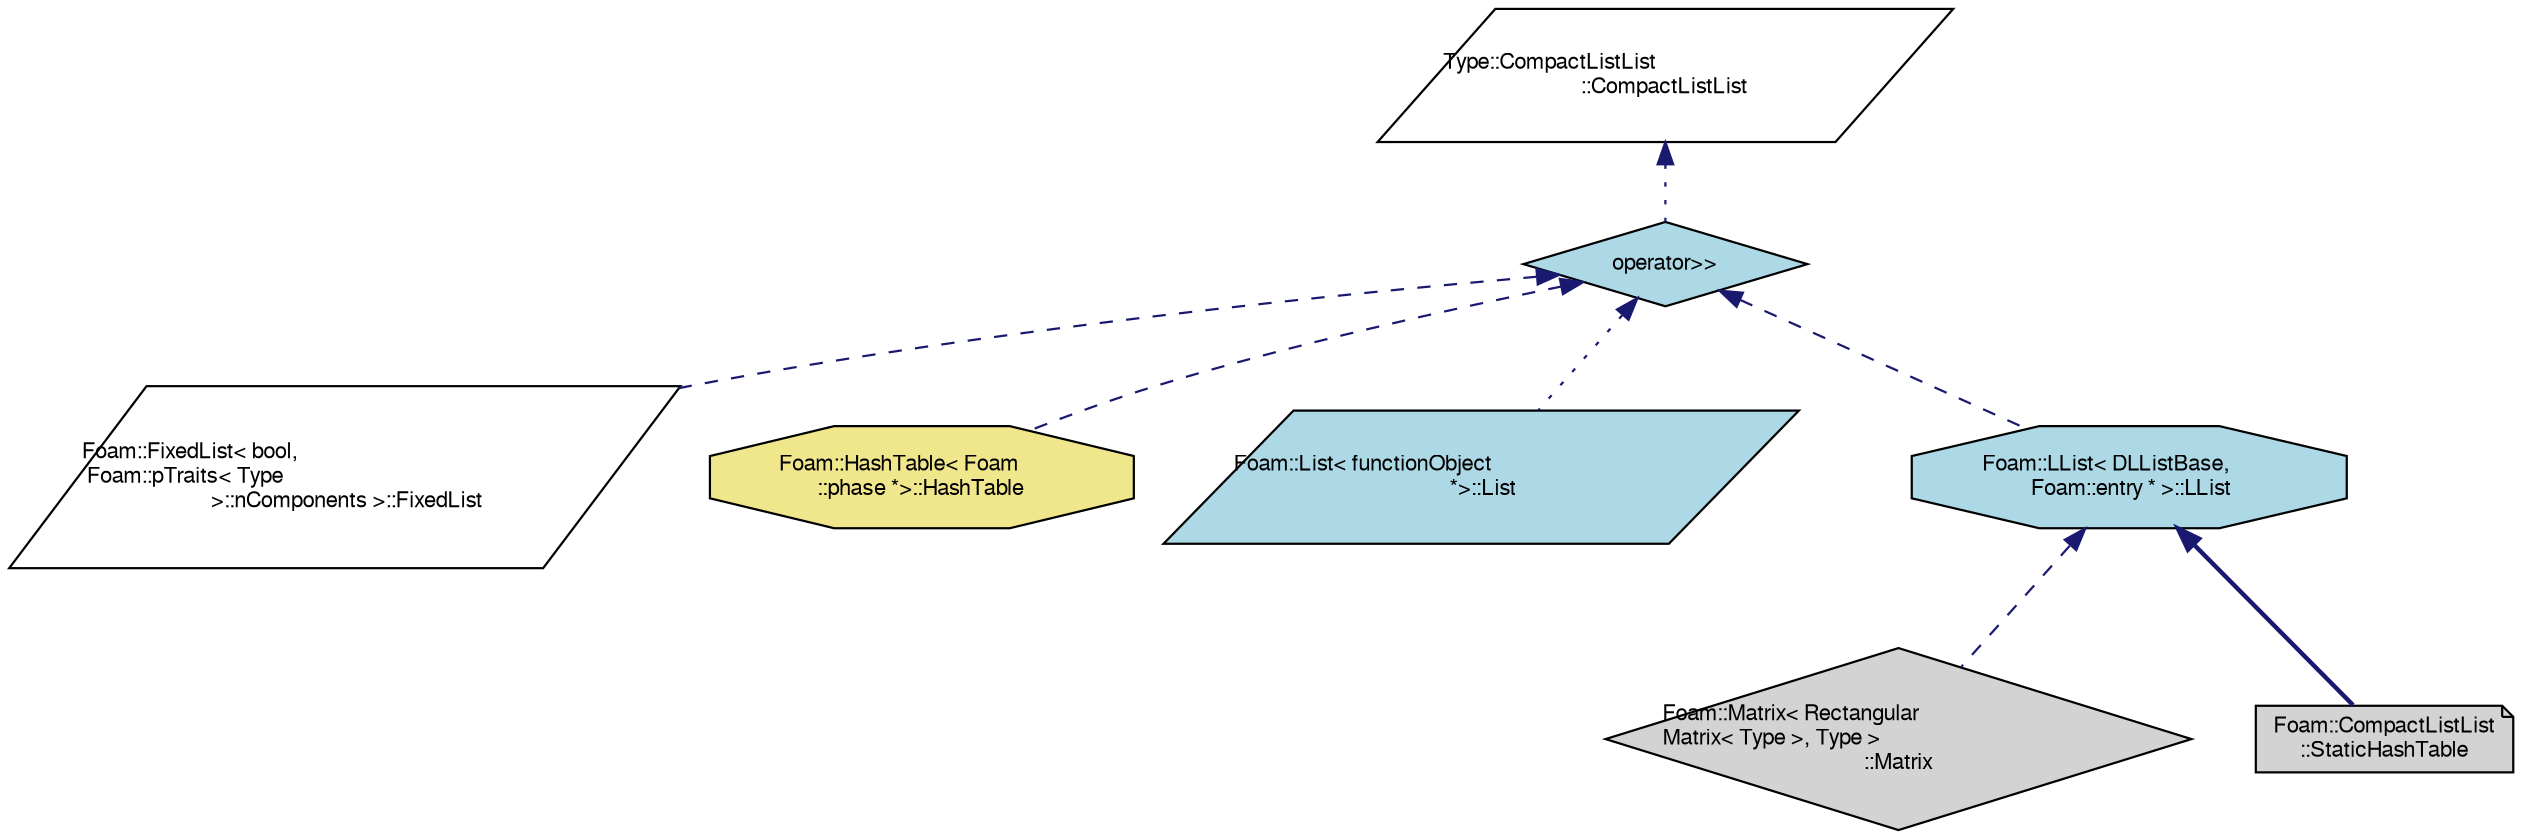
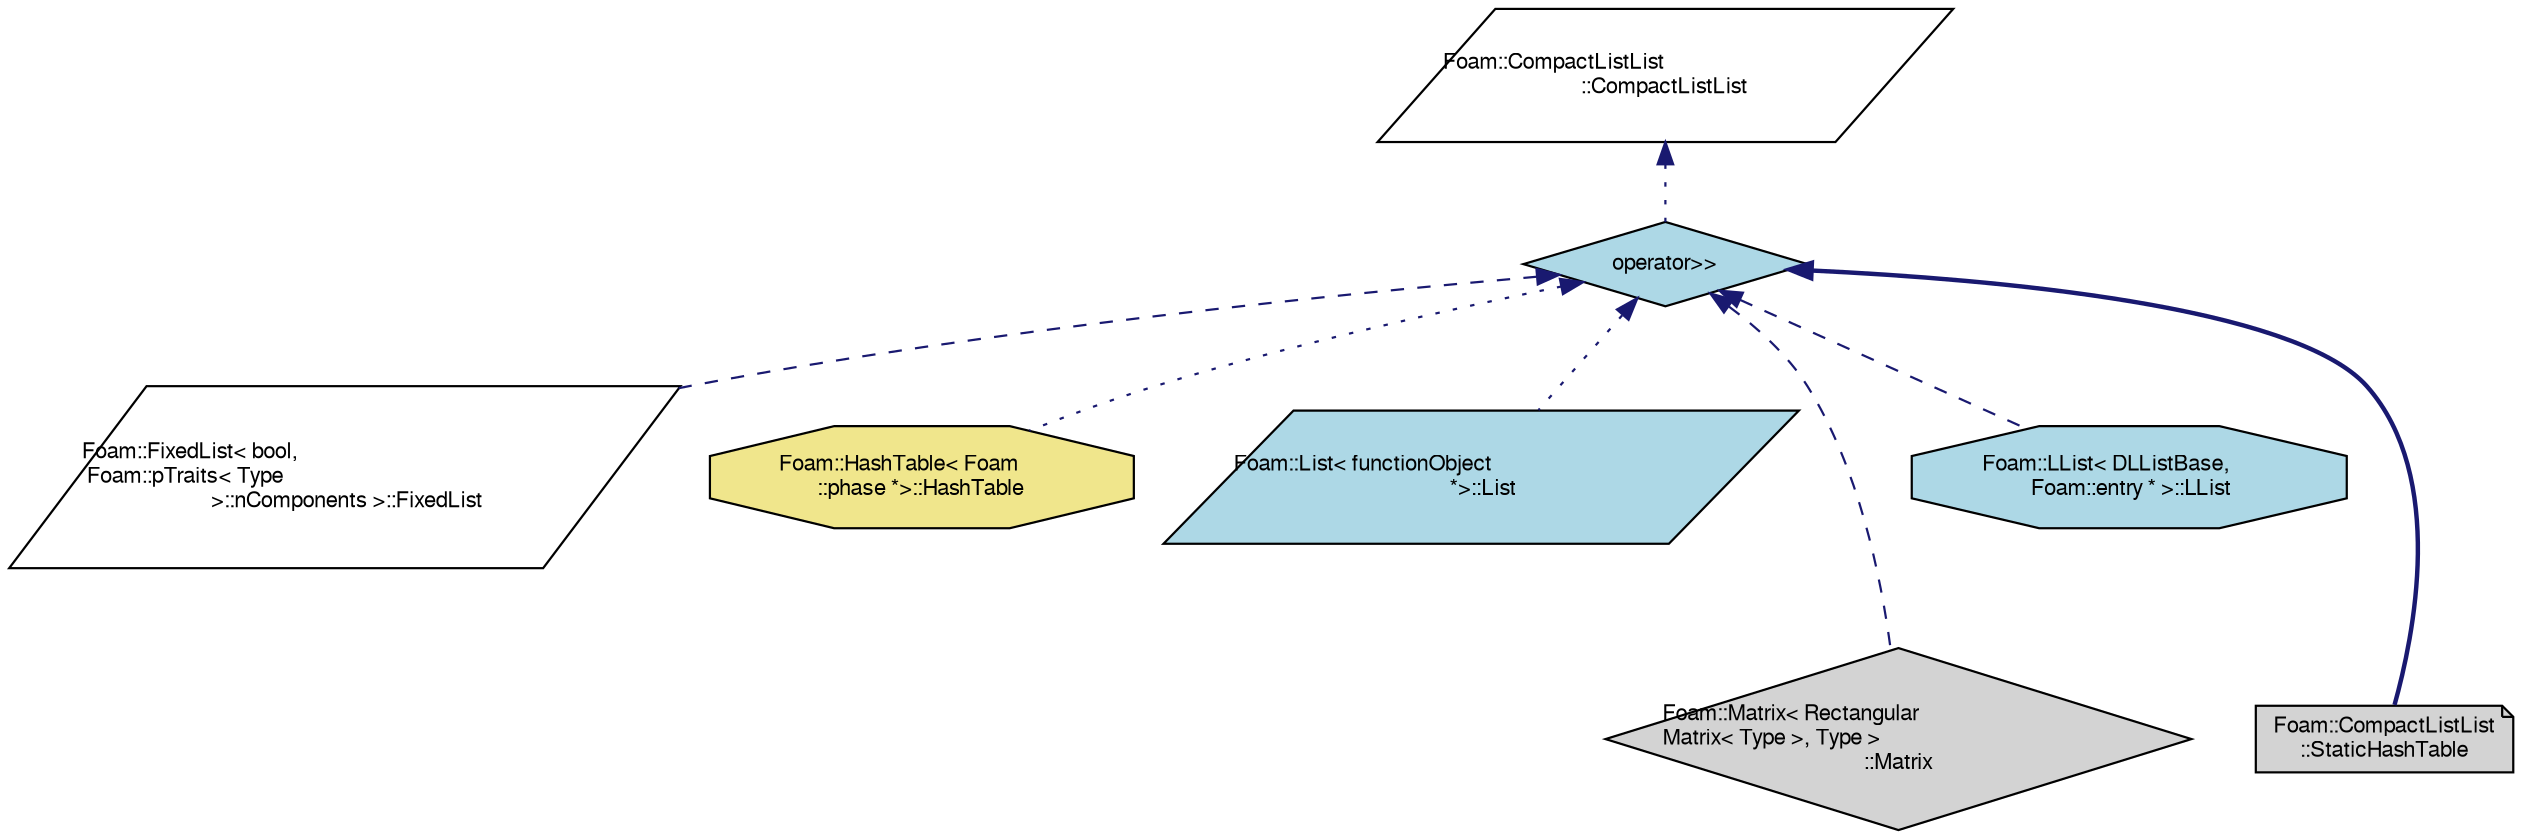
(1665, 75) -> (1665, 75)
(1292, 348) -> (1292, 348)
(2016, 606) -> (1844, 461)
(2273, 625) -> (2260, 331)
